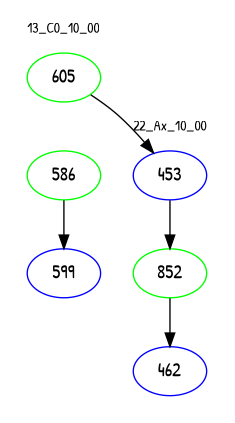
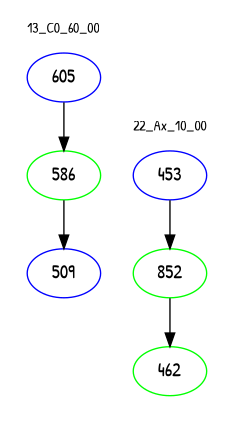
(64, 29) -> (64, 29)
(64, 78) -> (64, 78)
(131, 128) -> (64, 120)
(64, 273) -> (64, 273)
(170, 371) -> (170, 371)
